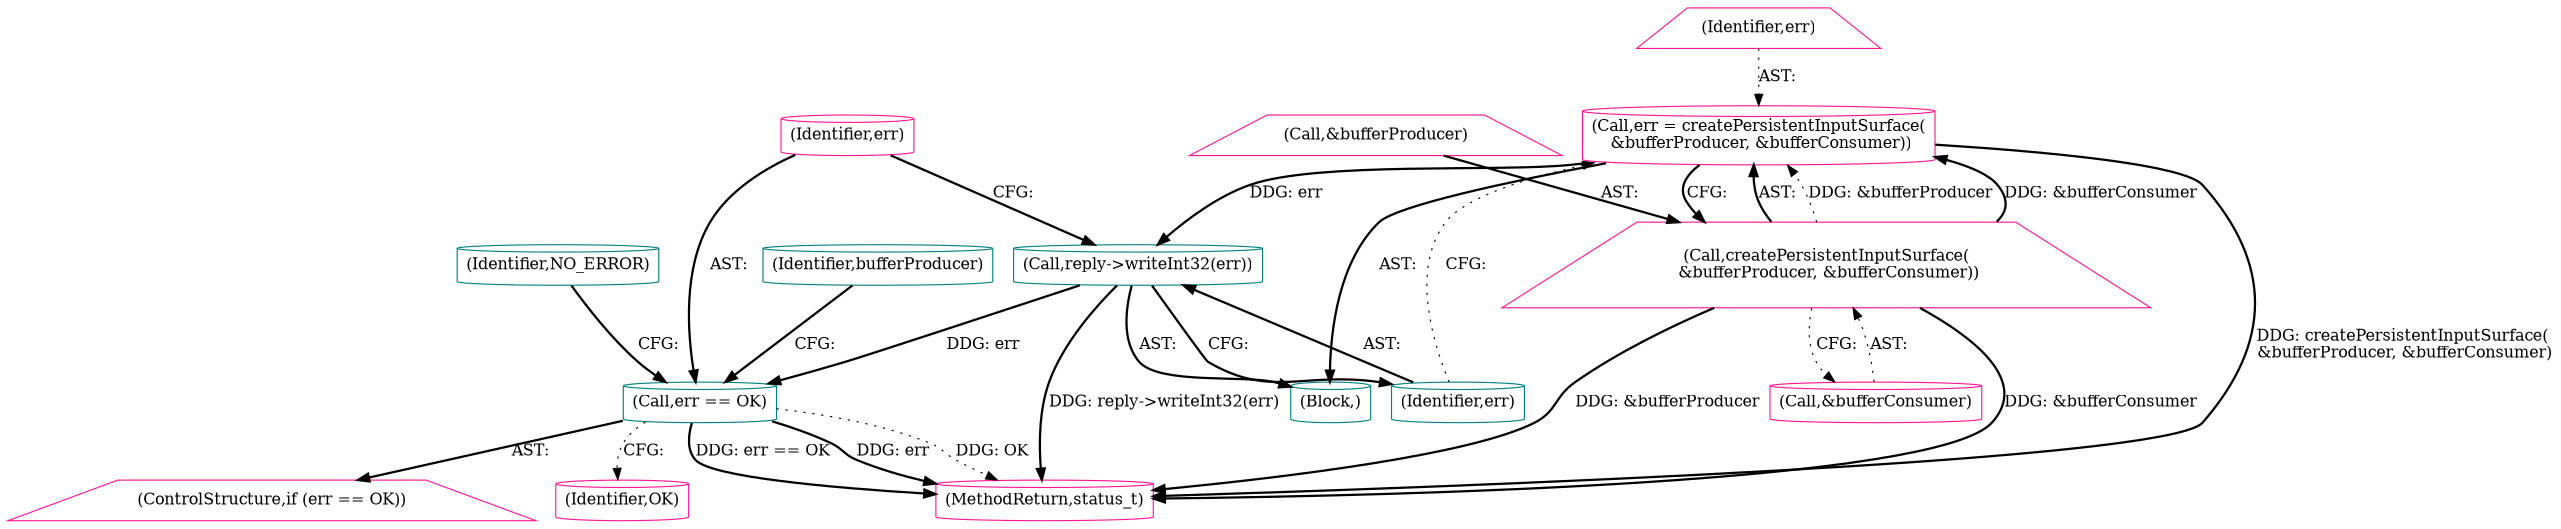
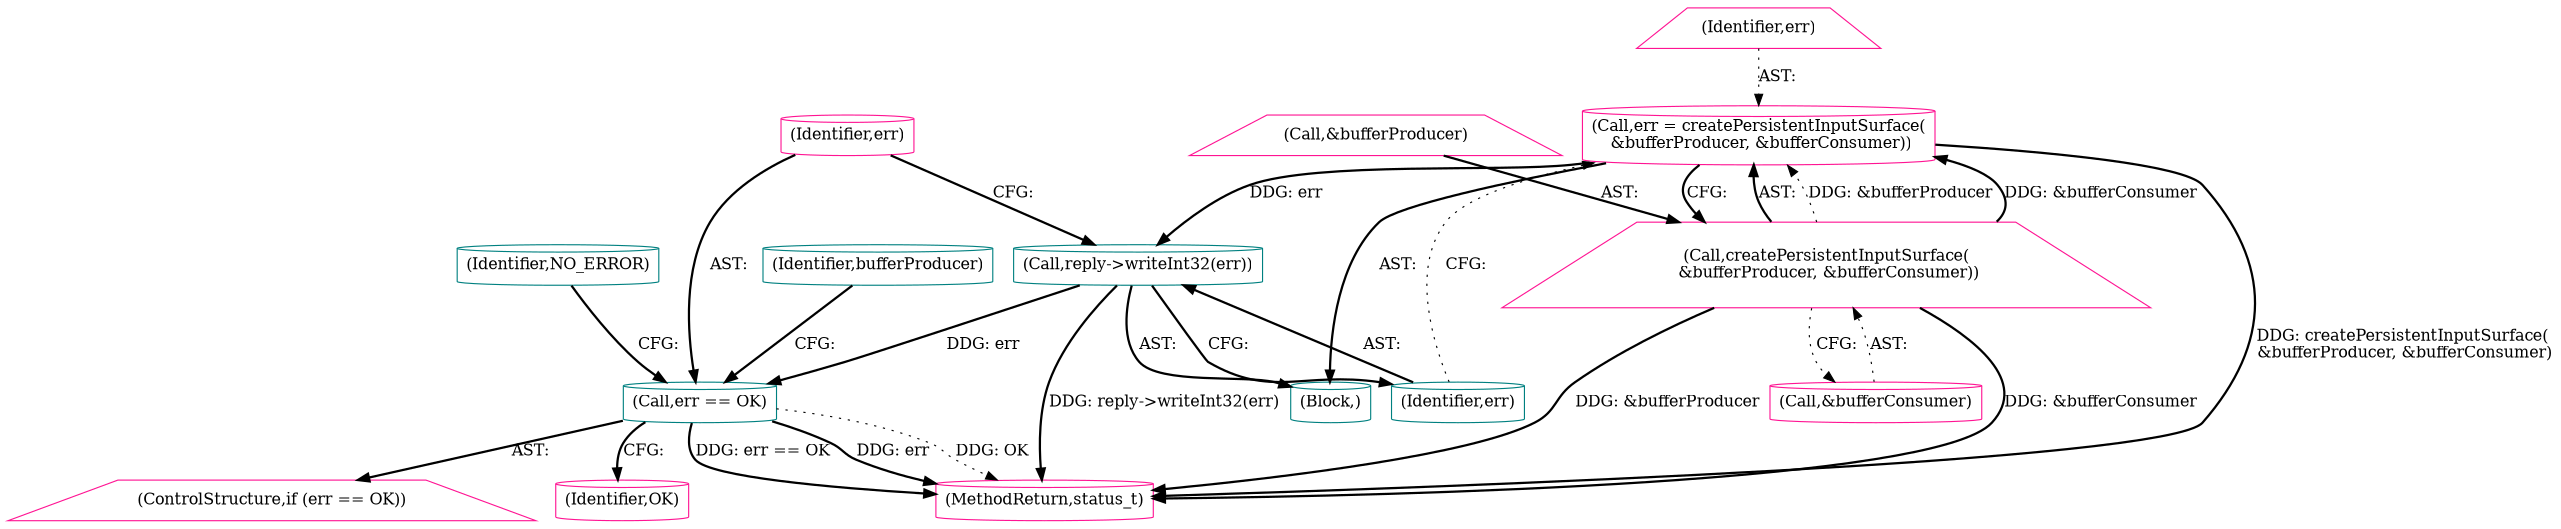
(625, 441) -> (625, 441)
